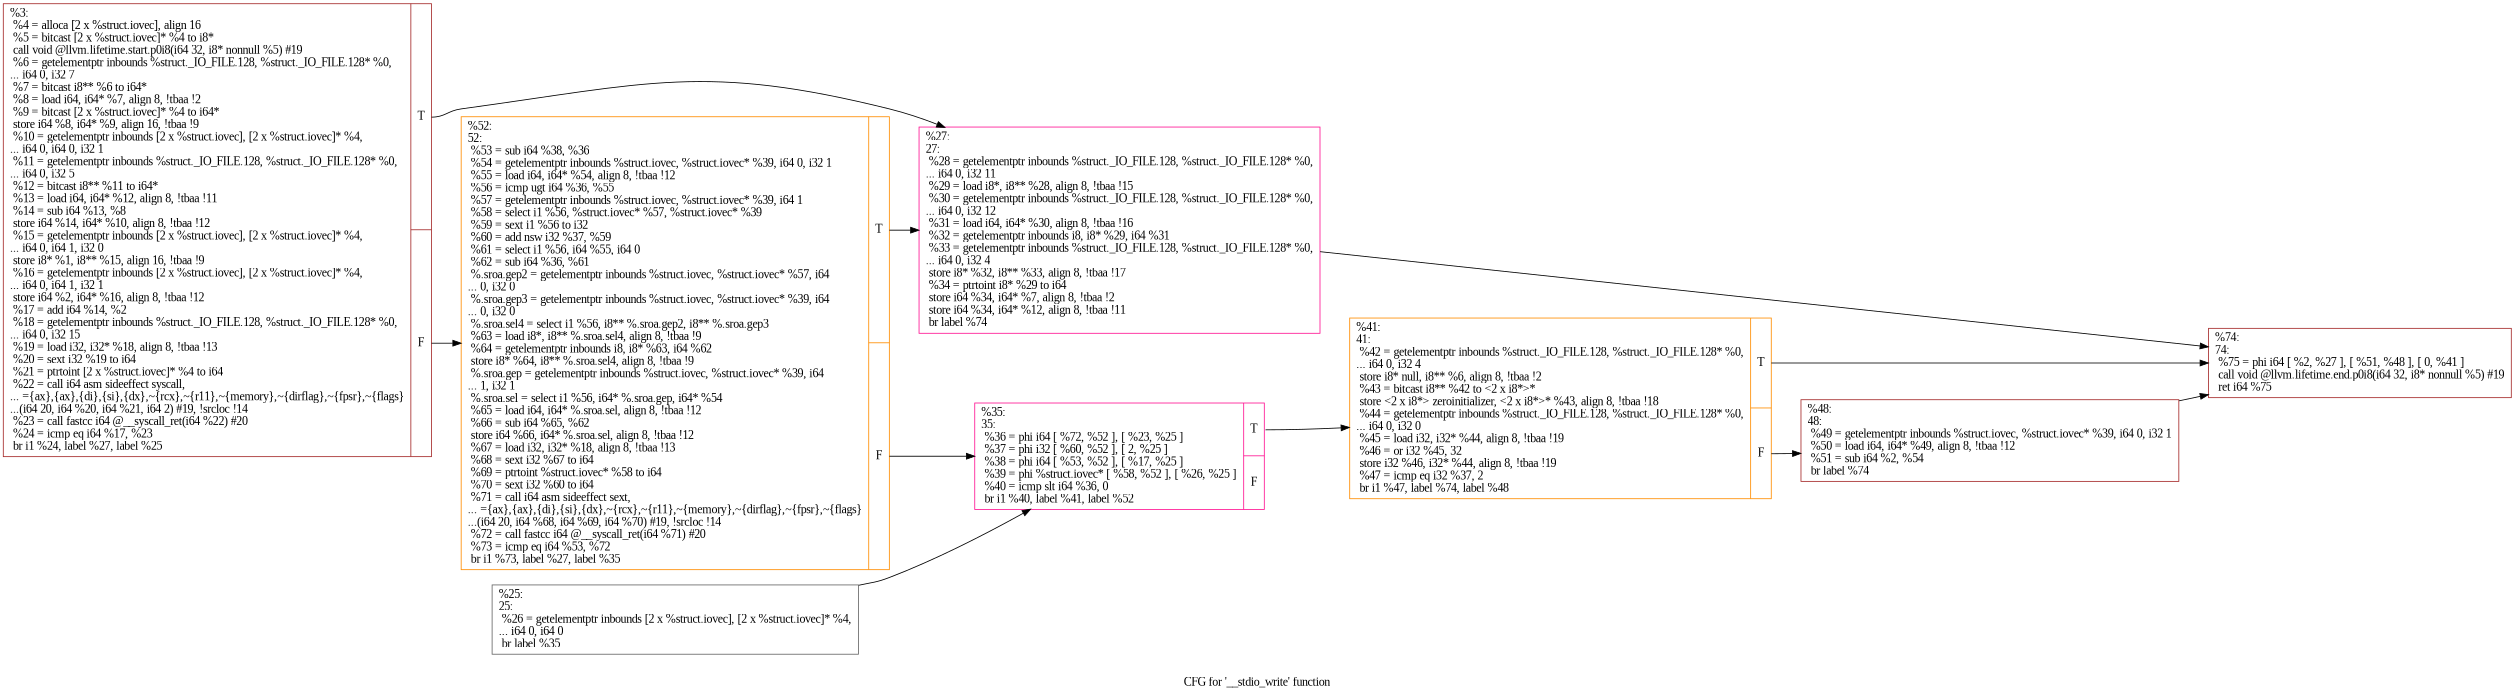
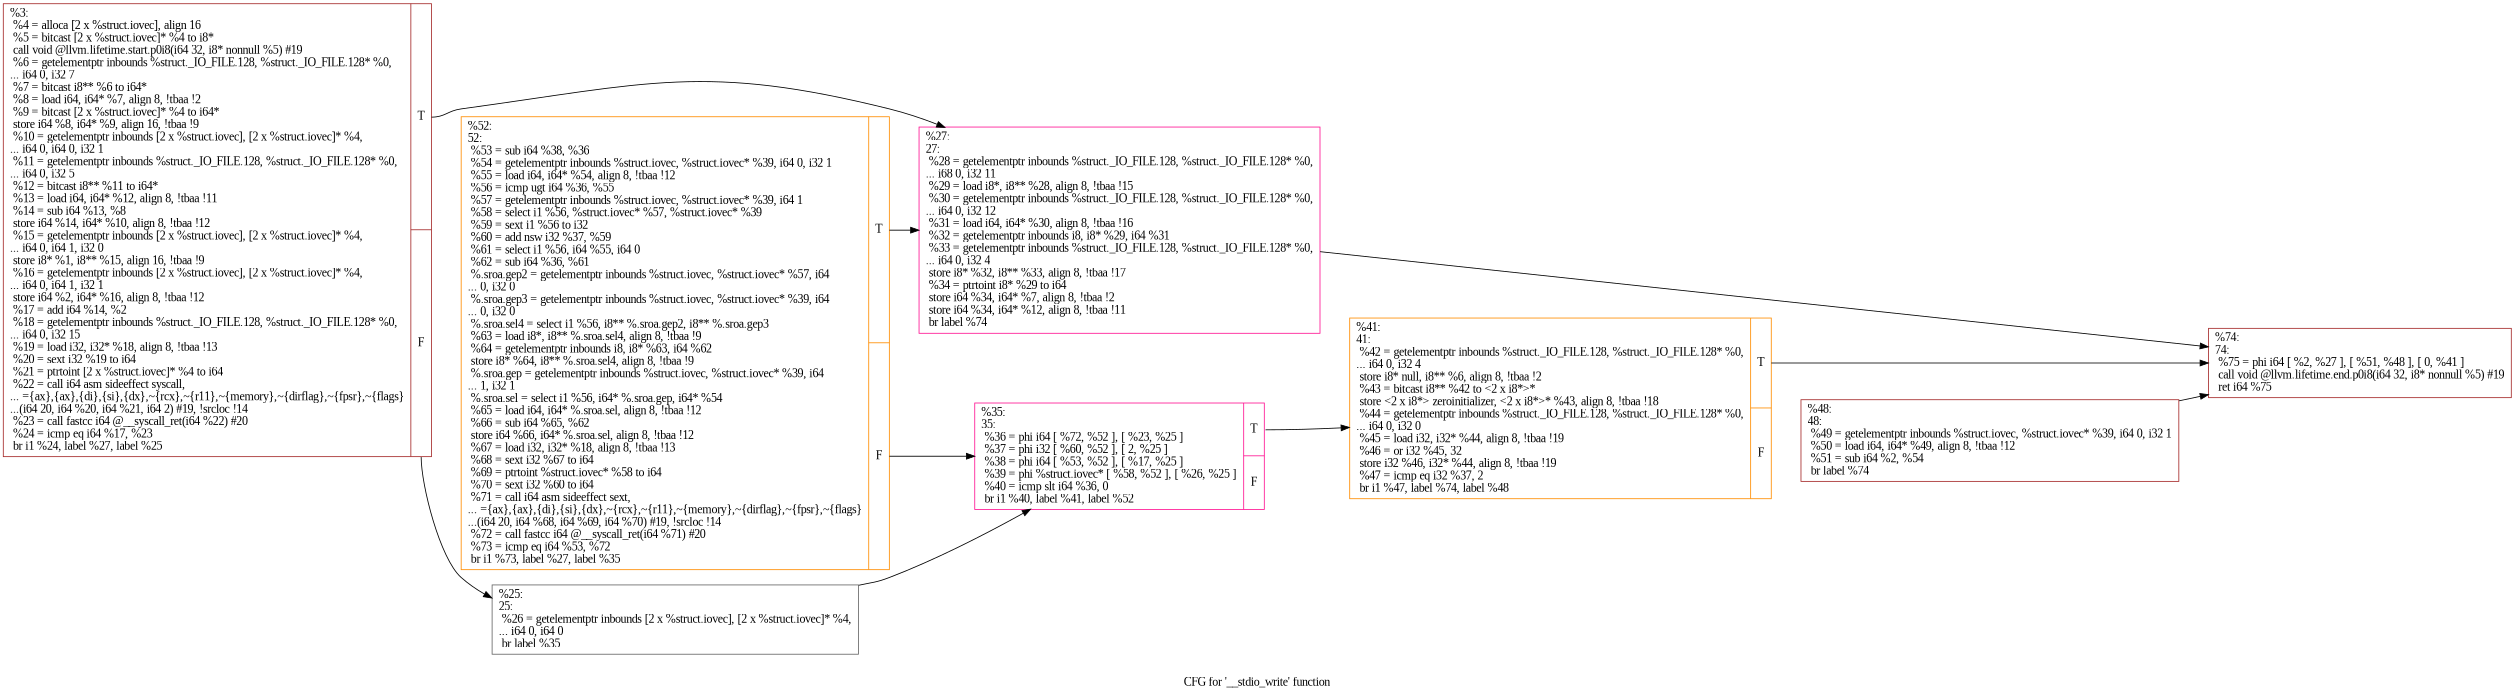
(961, 174) -> (961, 174)
(442, 343) -> (438, 534)
(1782, 454) -> none
